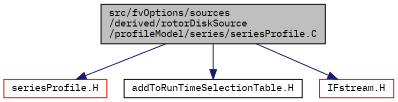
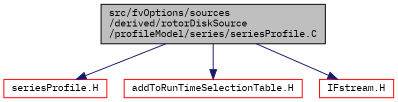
(213, 89) -> (213, 89)
